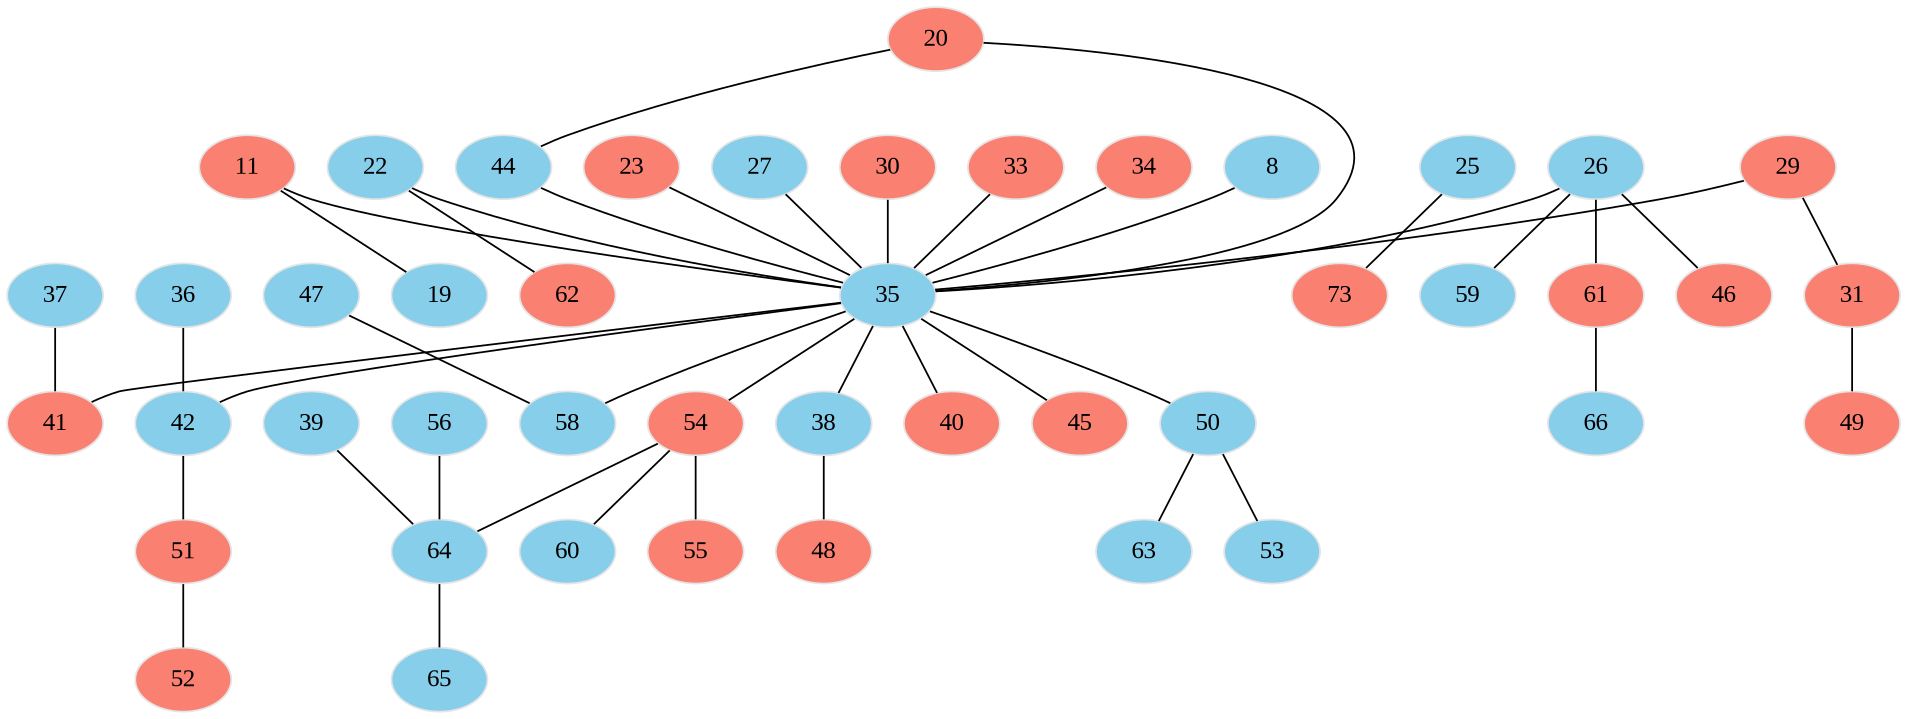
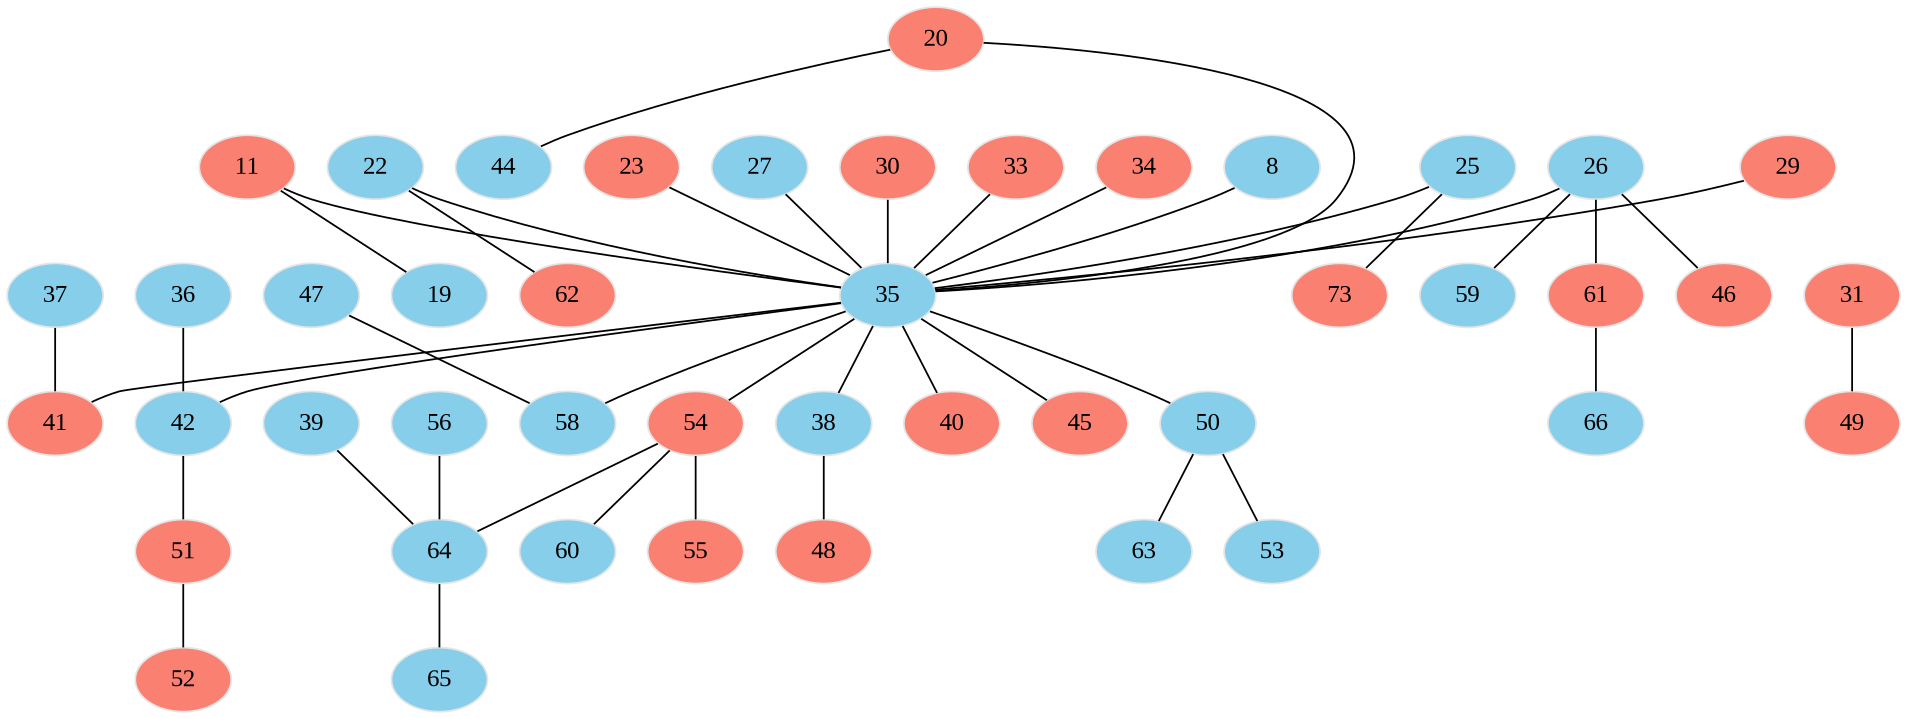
(1820, 231) -> none
(690, 241) -> (1172, 251)
